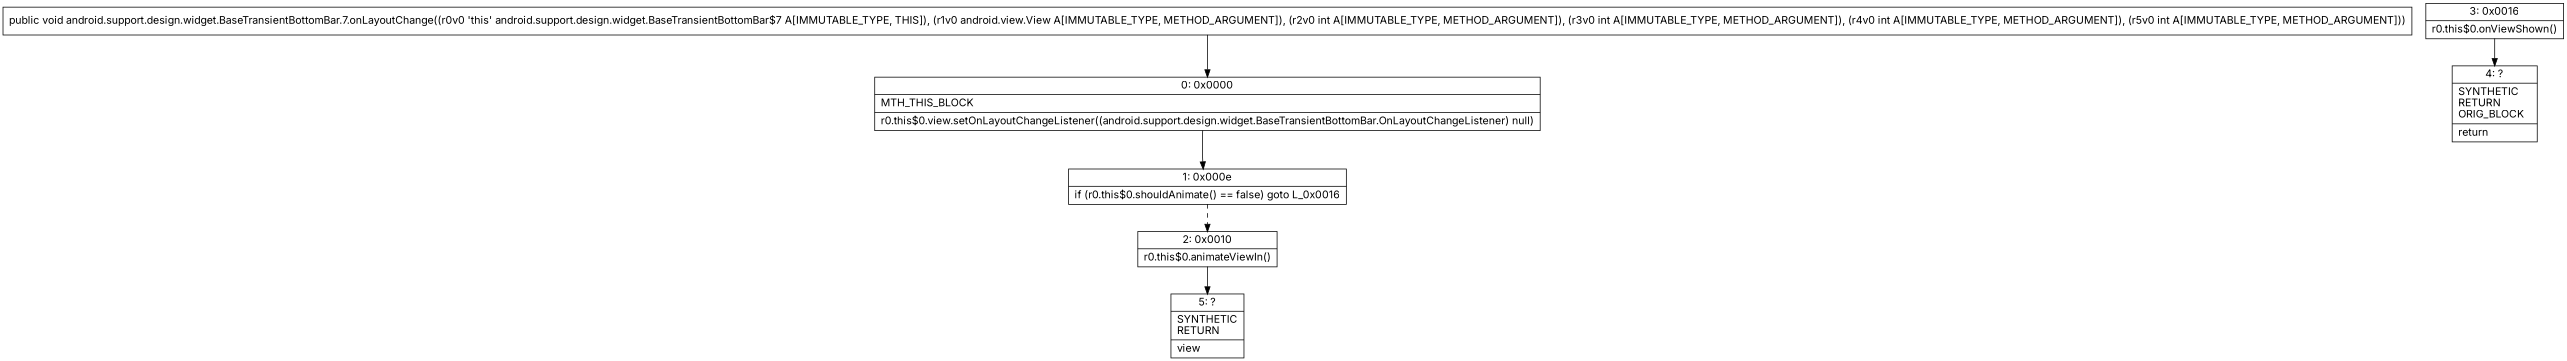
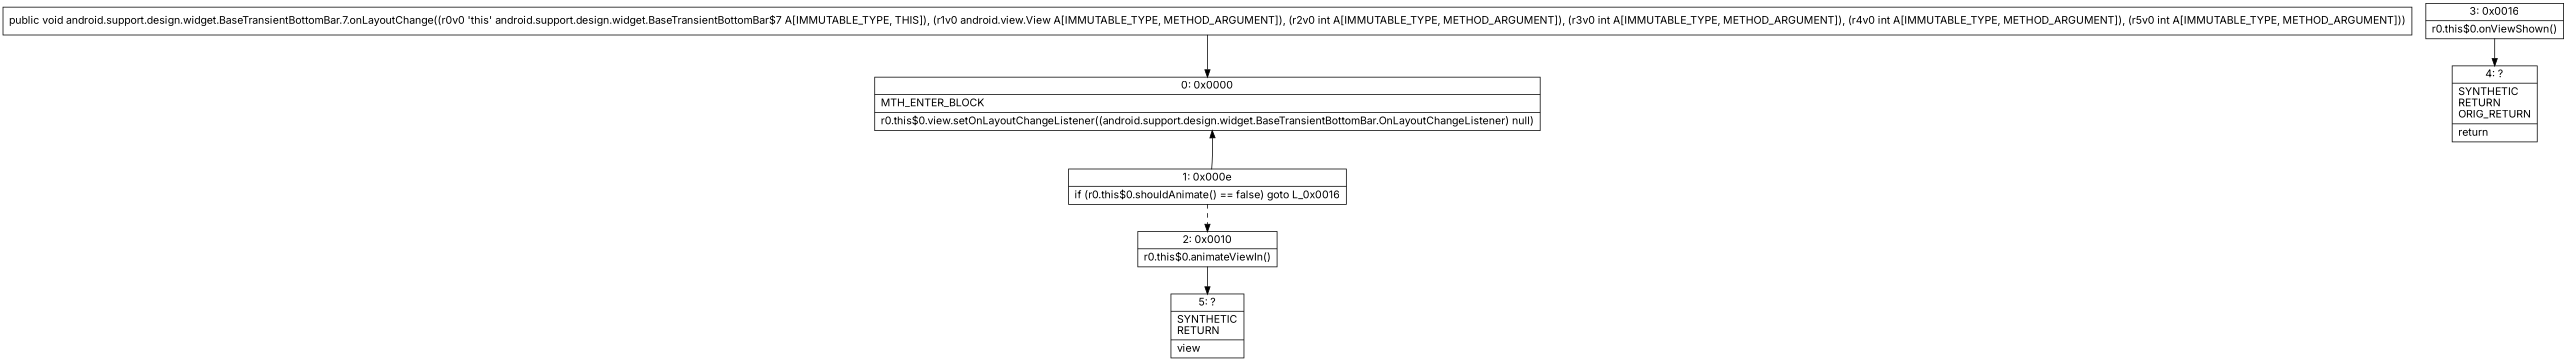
(927, 103) -> (933, 103)
(2491, 114) -> (2495, 114)
(1202, 146) -> (1212, 154)
